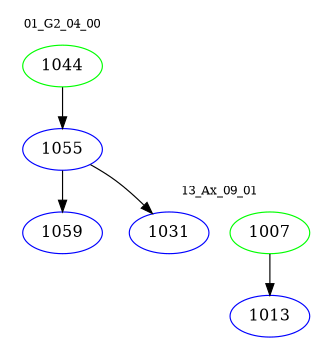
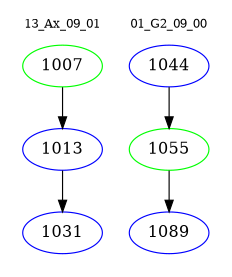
(63, 25) -> (169, 25)
(63, 66) -> (169, 66)
(63, 149) -> (169, 149)
(128, 190) -> (63, 185)
(63, 233) -> (169, 233)
